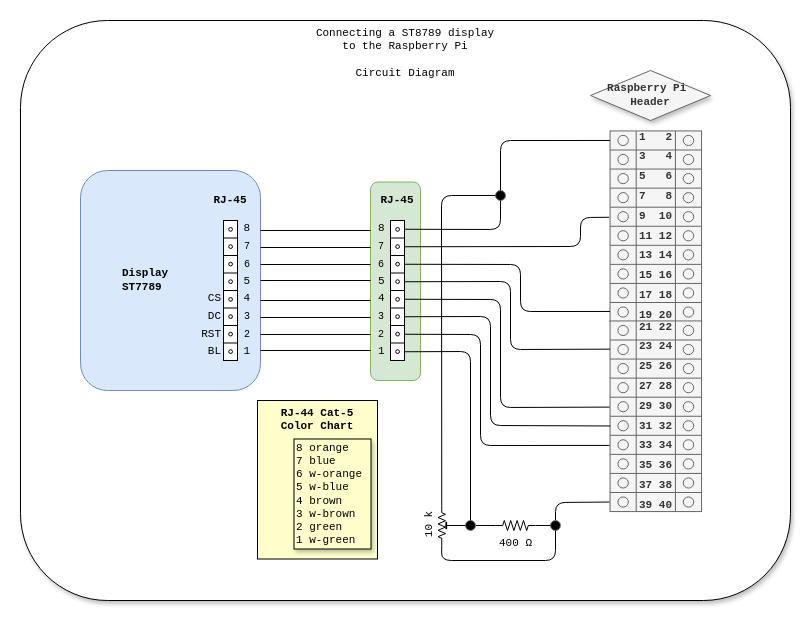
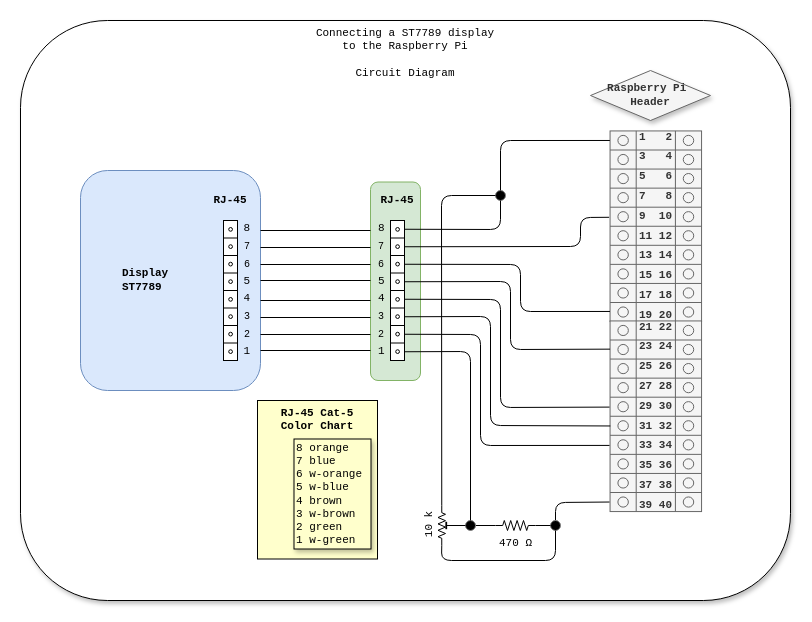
(406, 47) -> (406, 47)
(204, 326) -> none
(318, 421) -> (318, 421)
(516, 544) -> (516, 544)
